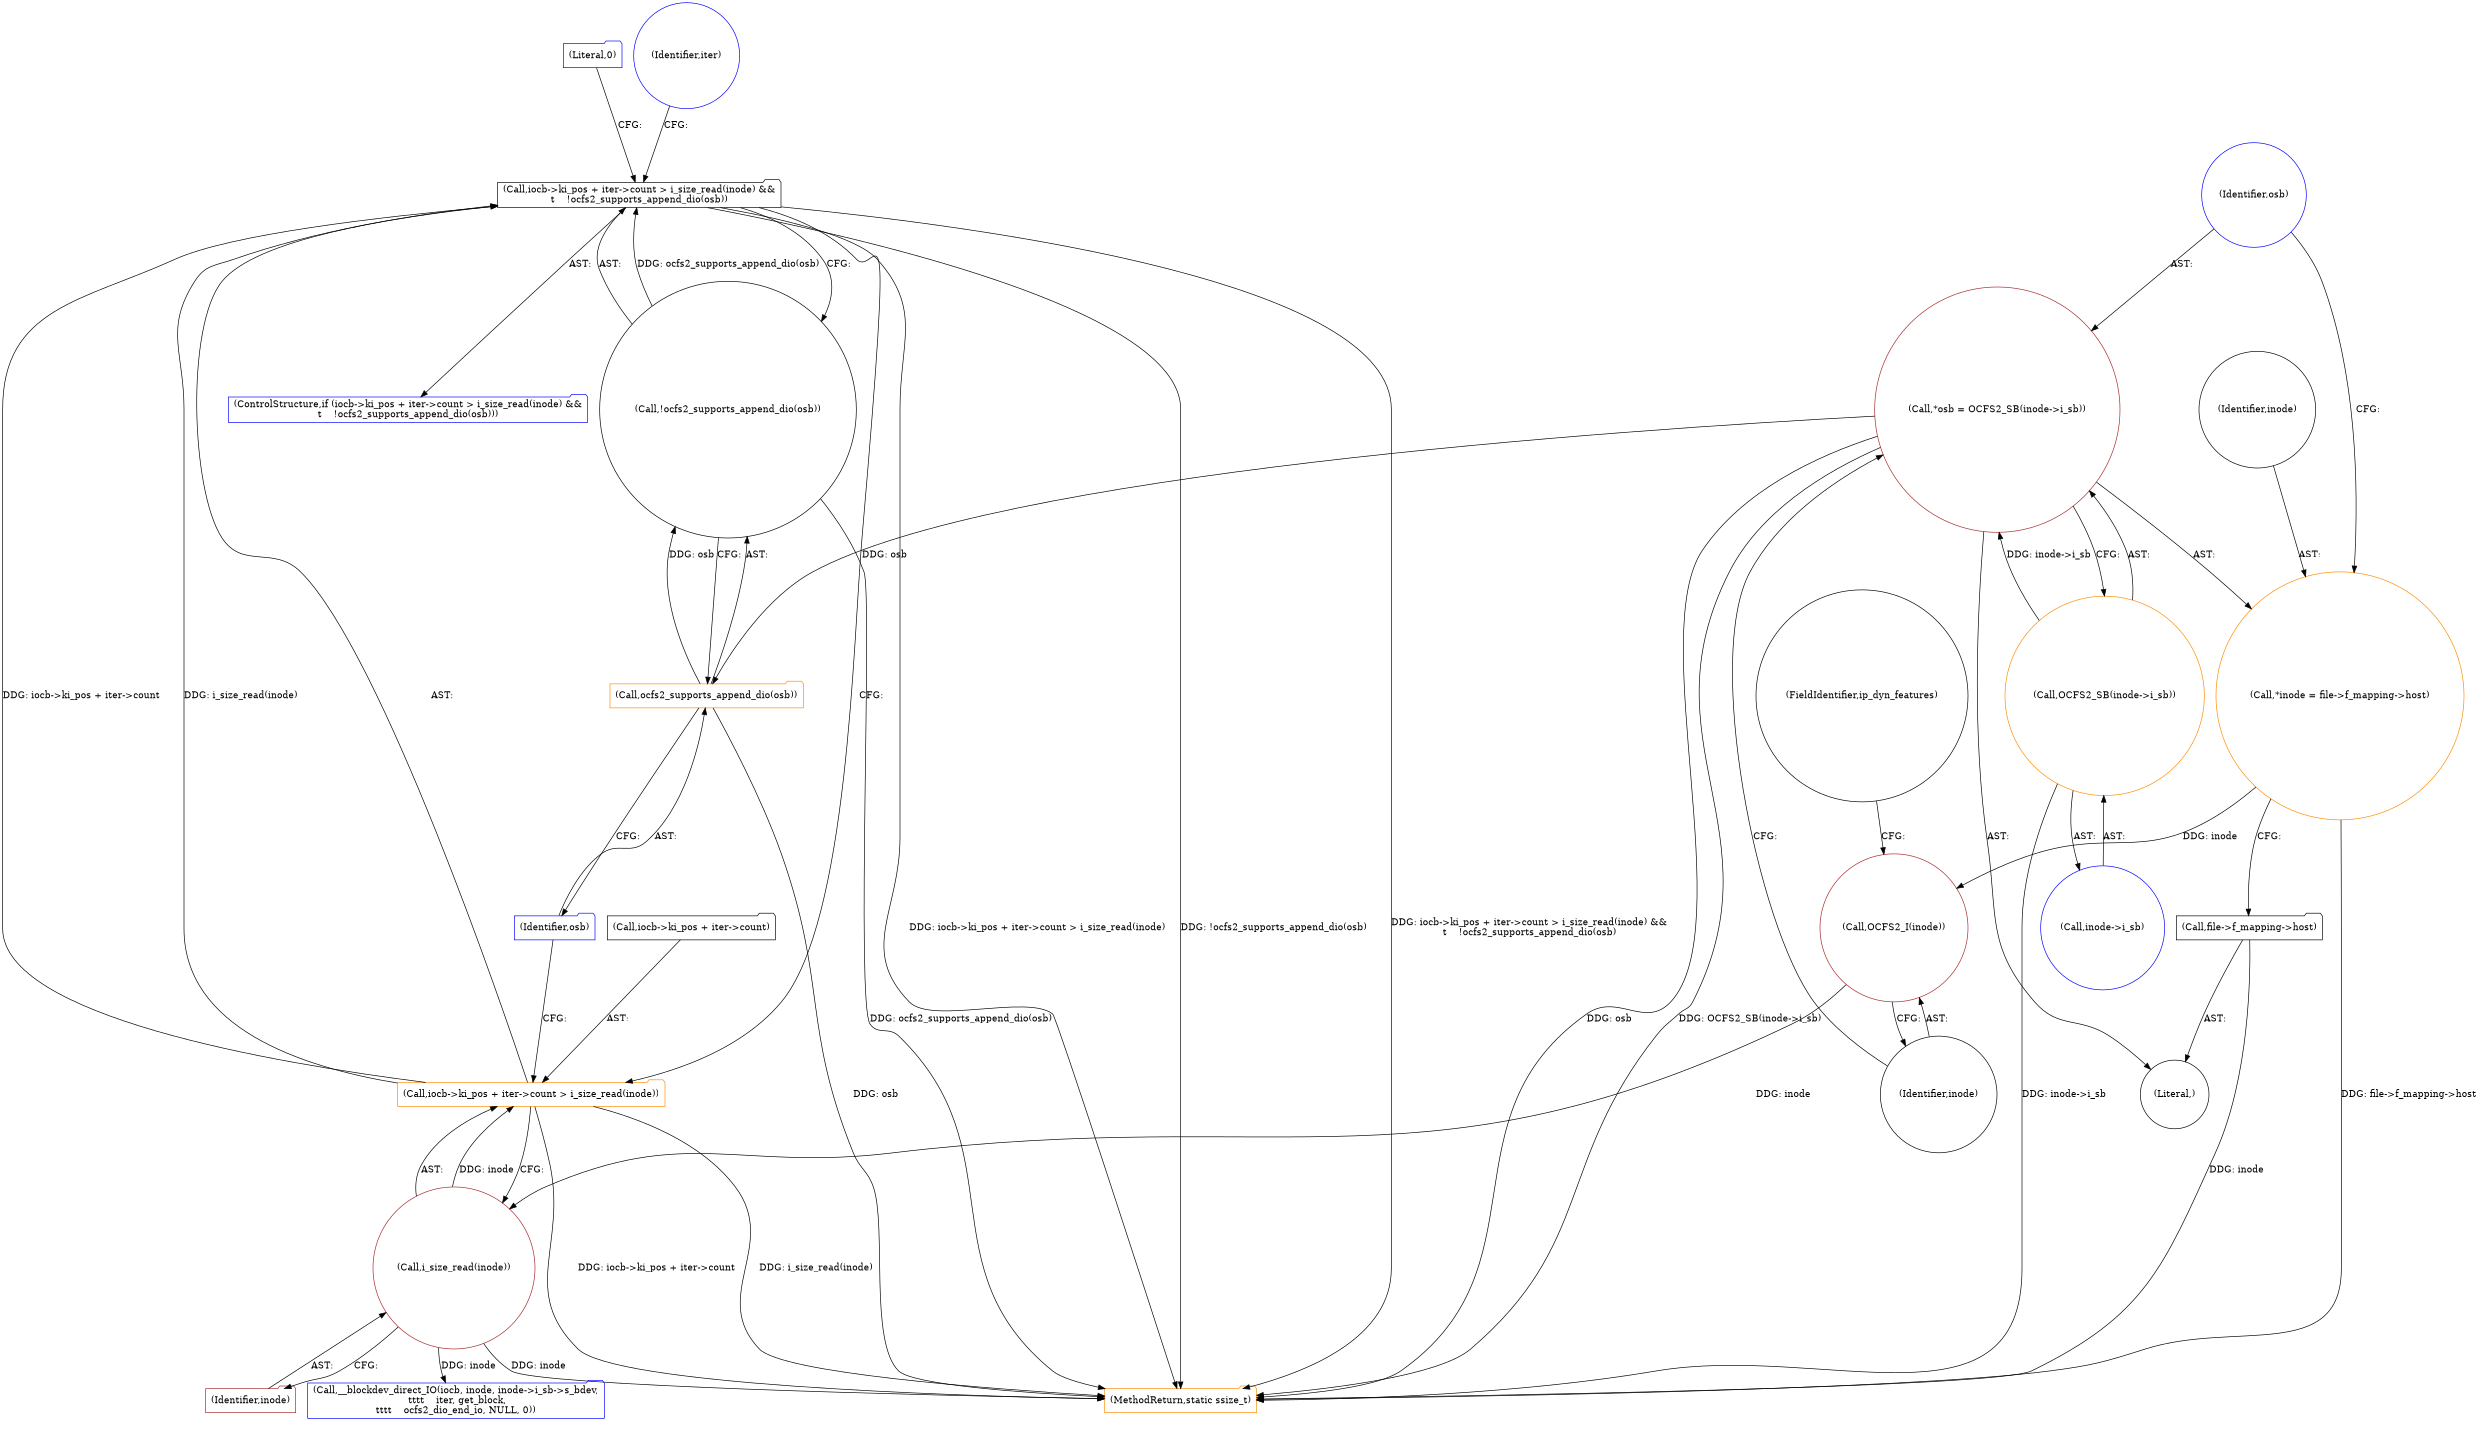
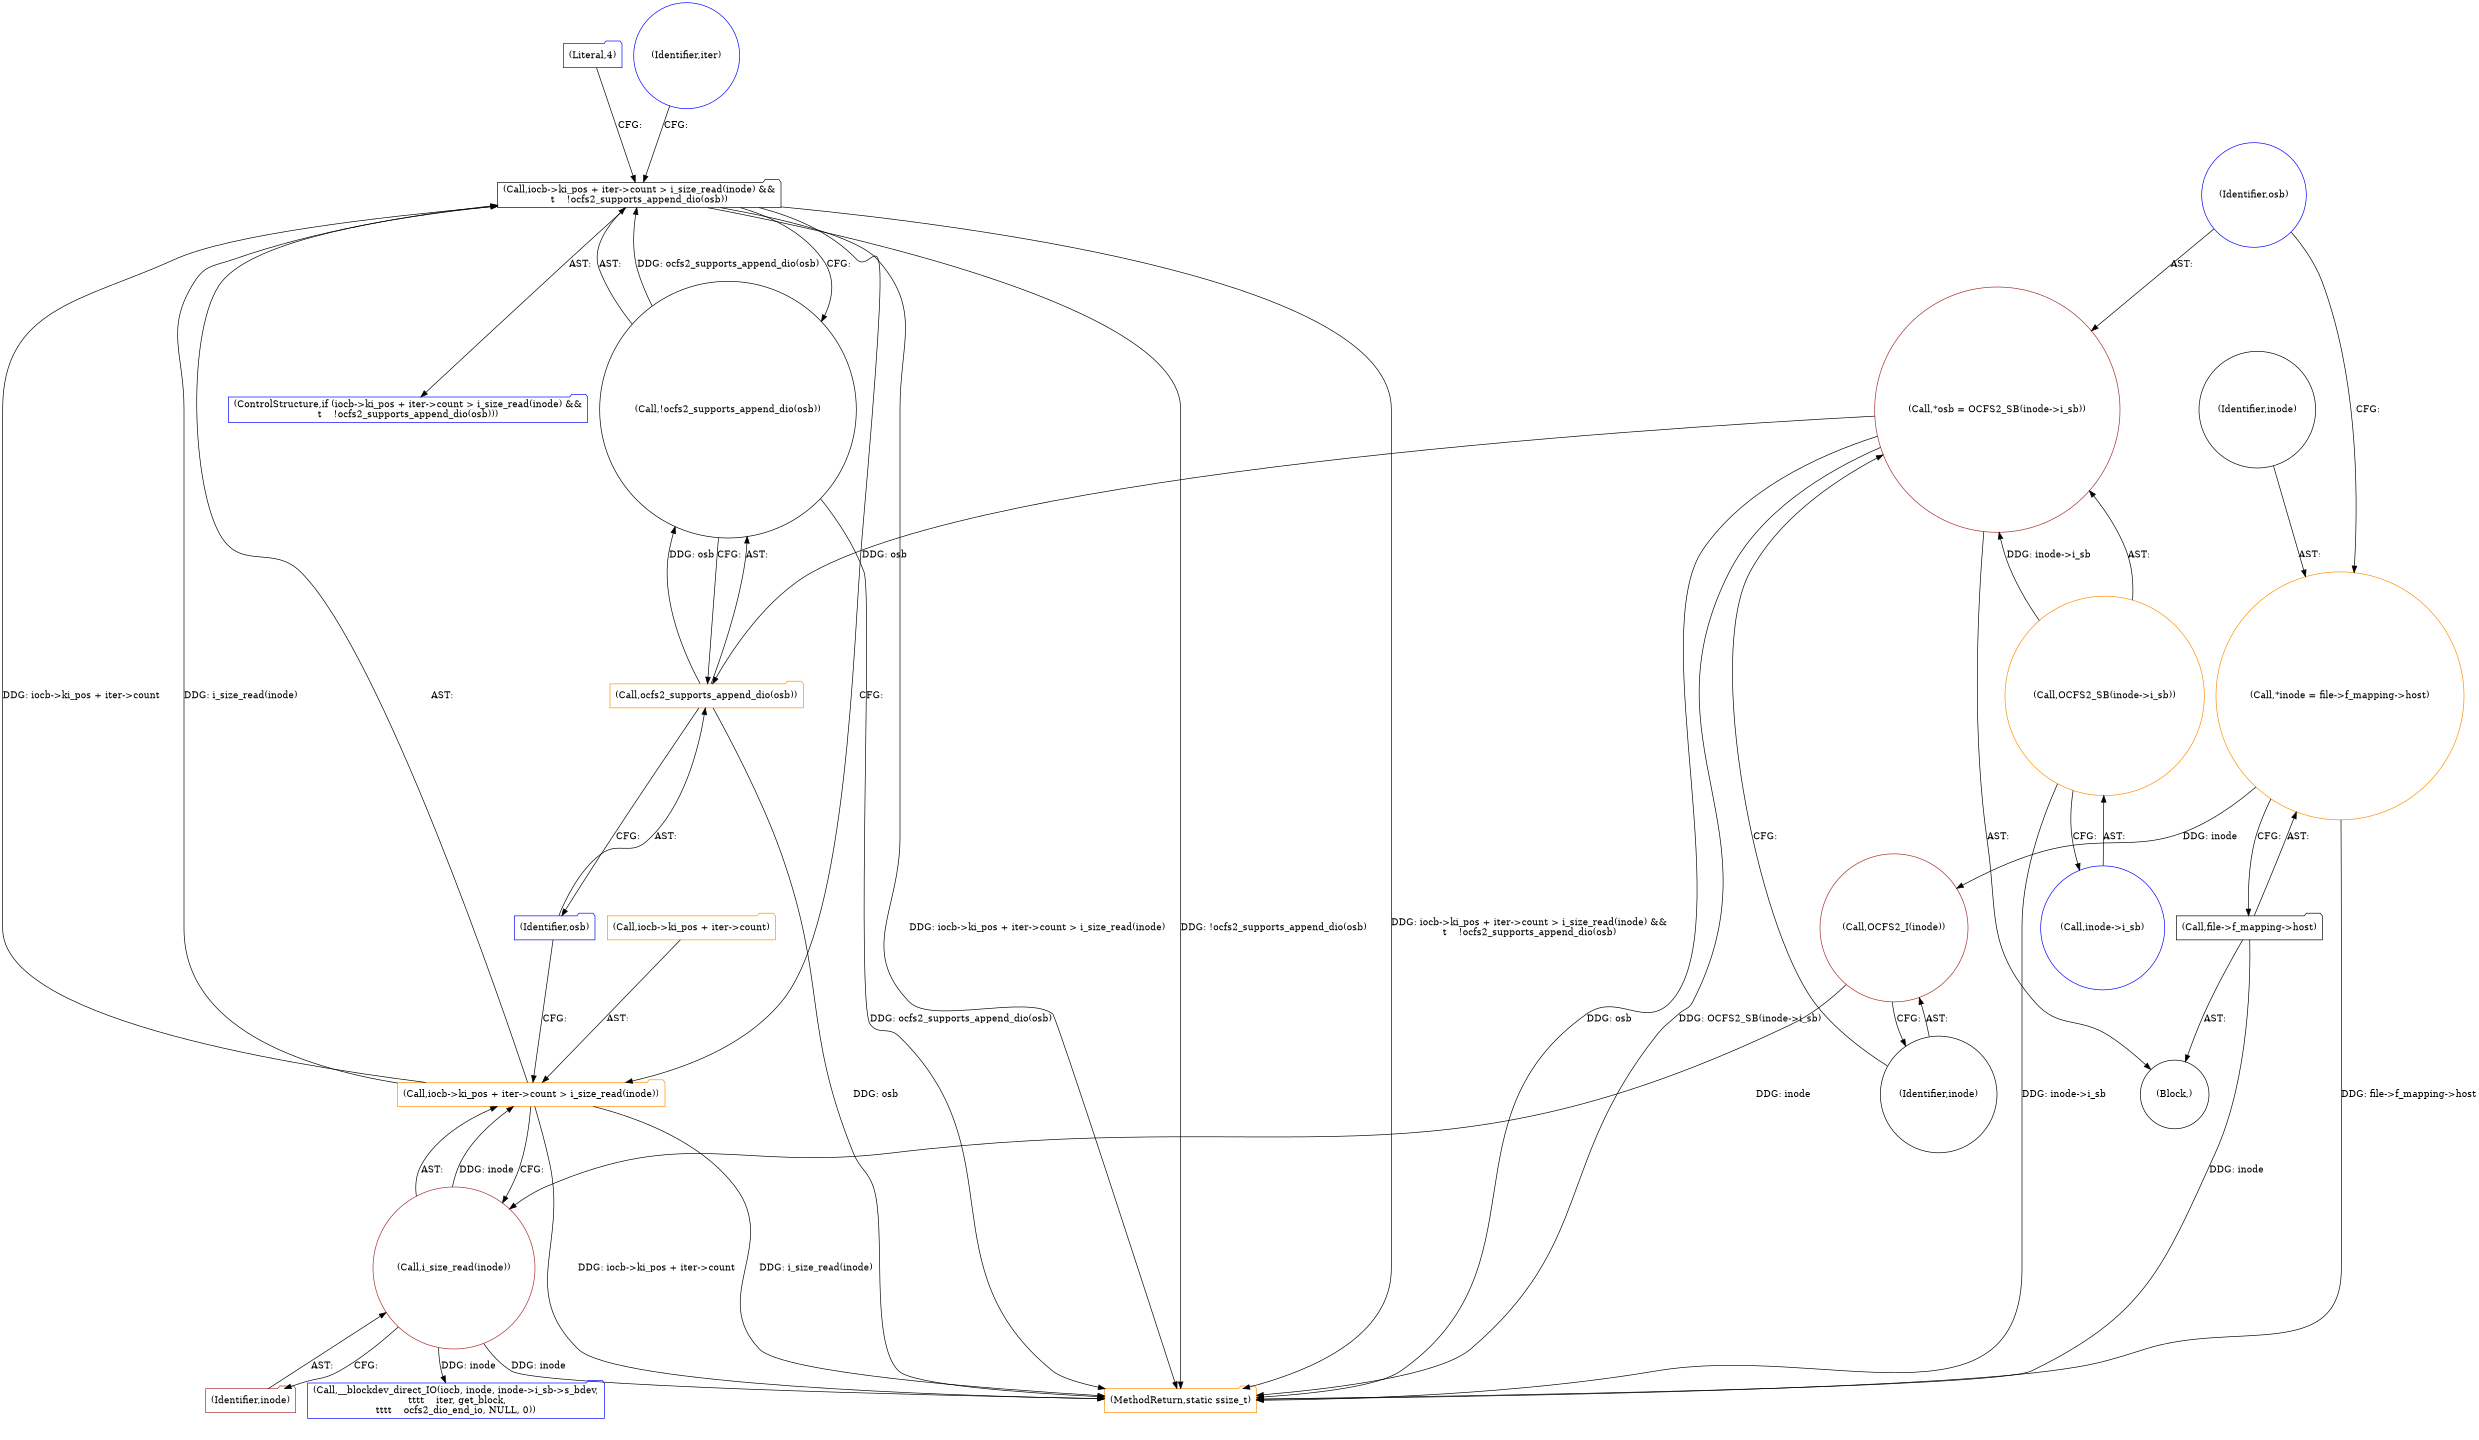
(593, 56) -> (593, 56)
(2173, 541) -> (2274, 867)
(2093, 546) -> none
(1862, 696) -> none
(2086, 837) -> (2086, 837)
(691, 928) -> (691, 928)
(2175, 1094) -> (2175, 1094)
